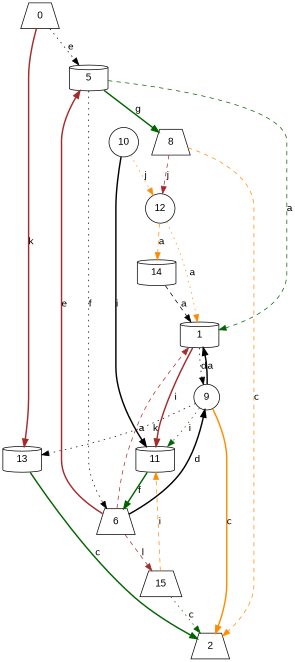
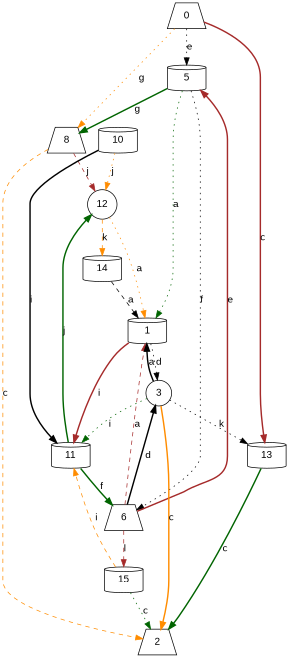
none -> (129, 76)
(124, 142) -> (118, 140)
(287, 153) -> (173, 202)
(31, 242) -> (263, 238)
(162, 242) -> (105, 238)
none -> (63, 328)
(207, 397) -> (159, 393)
(161, 584) -> (124, 580)
